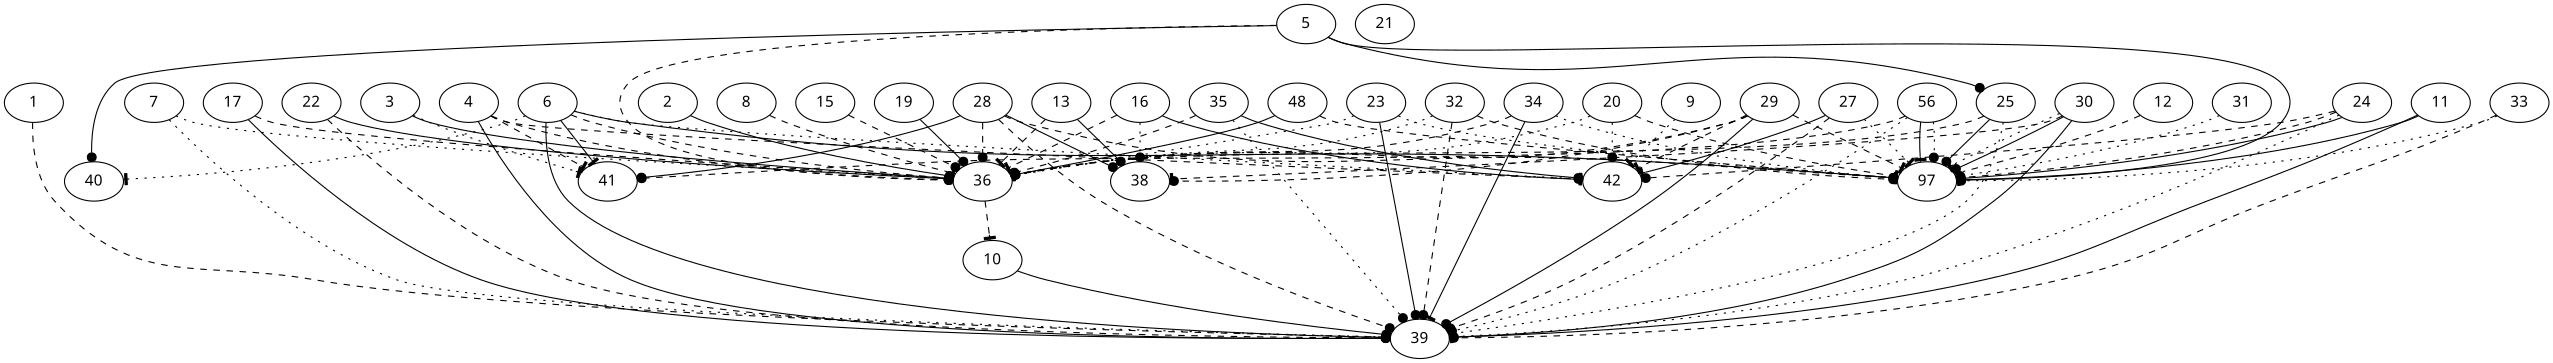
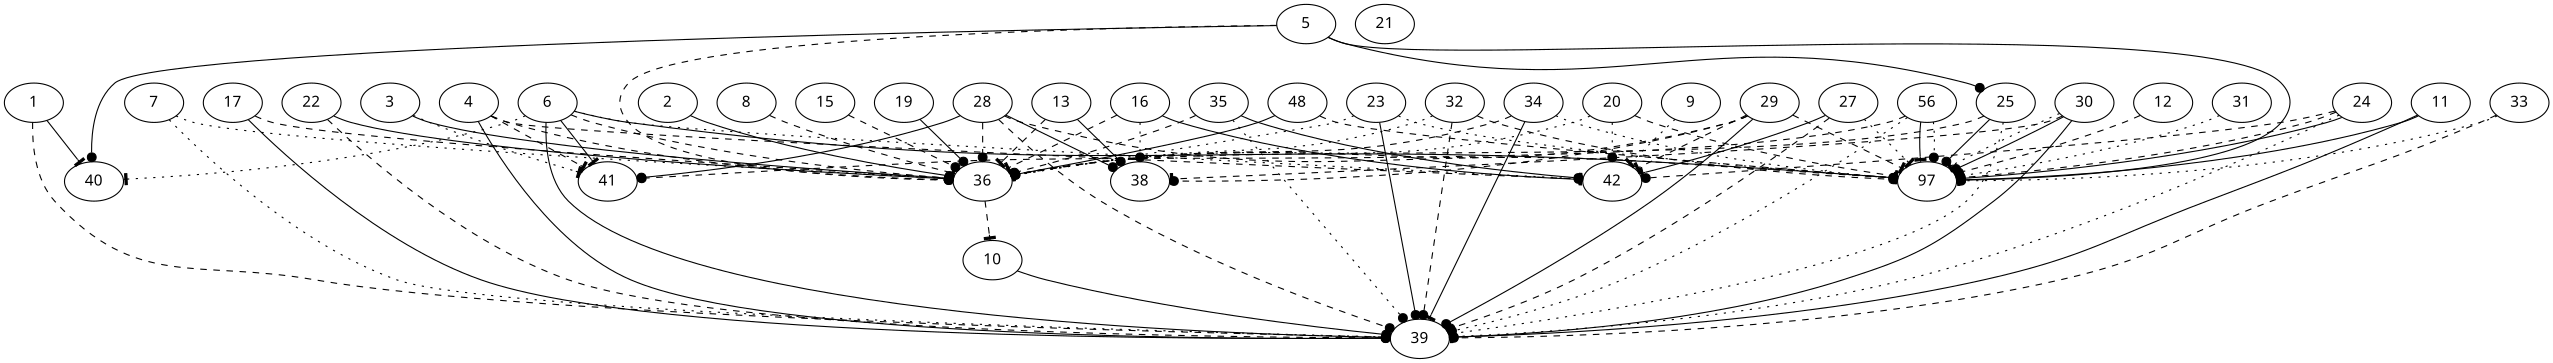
(2084, 137) -> (2084, 137)
none -> (62, 140)
